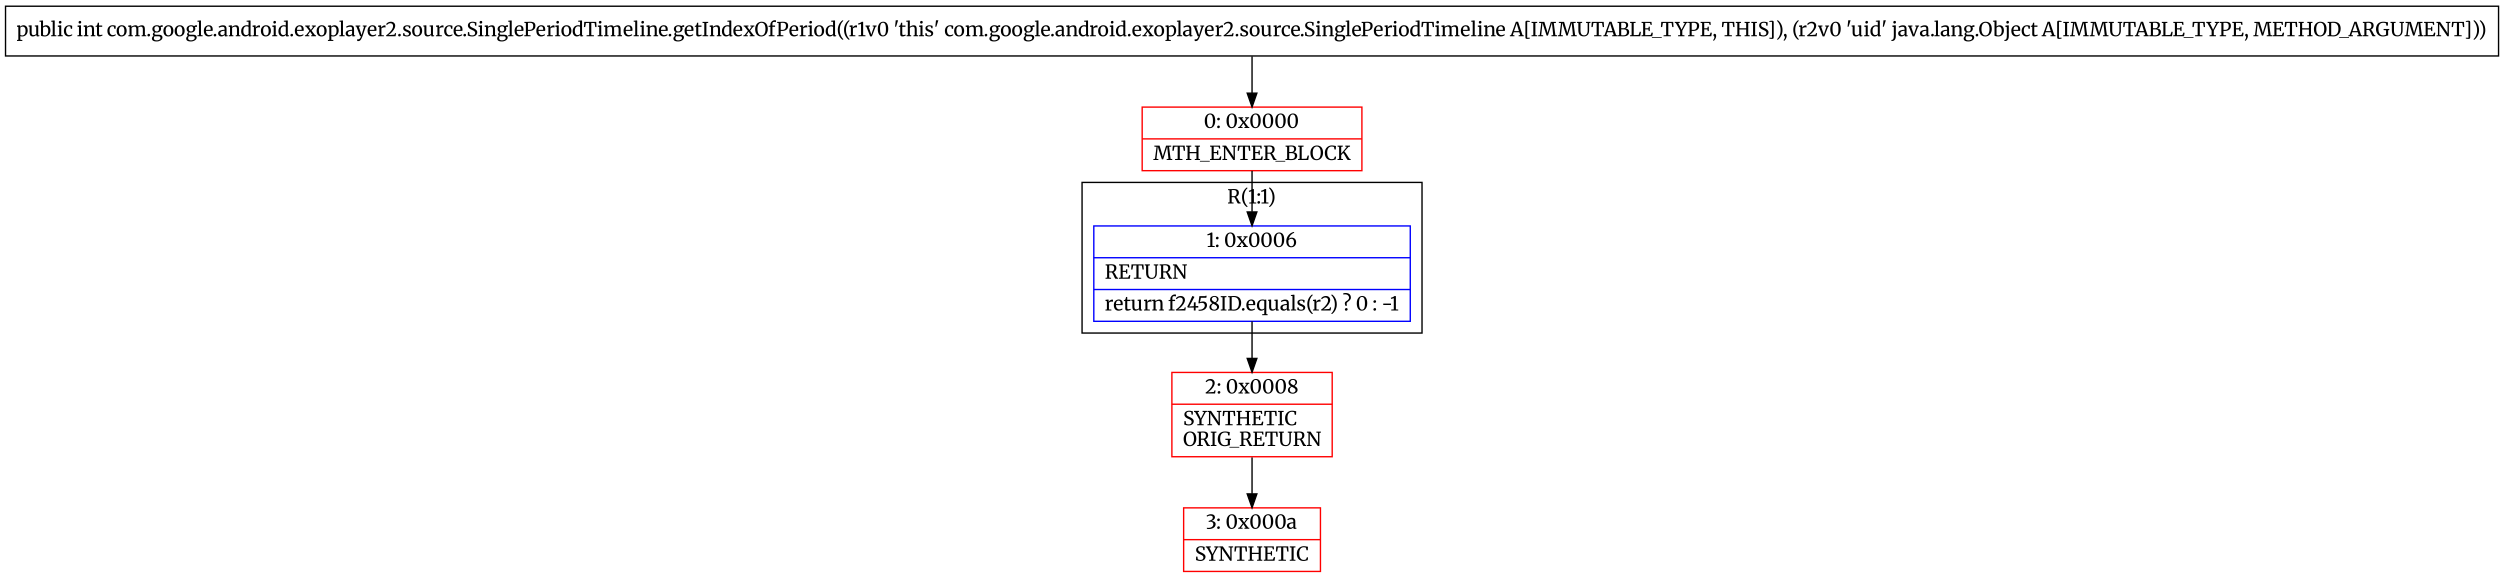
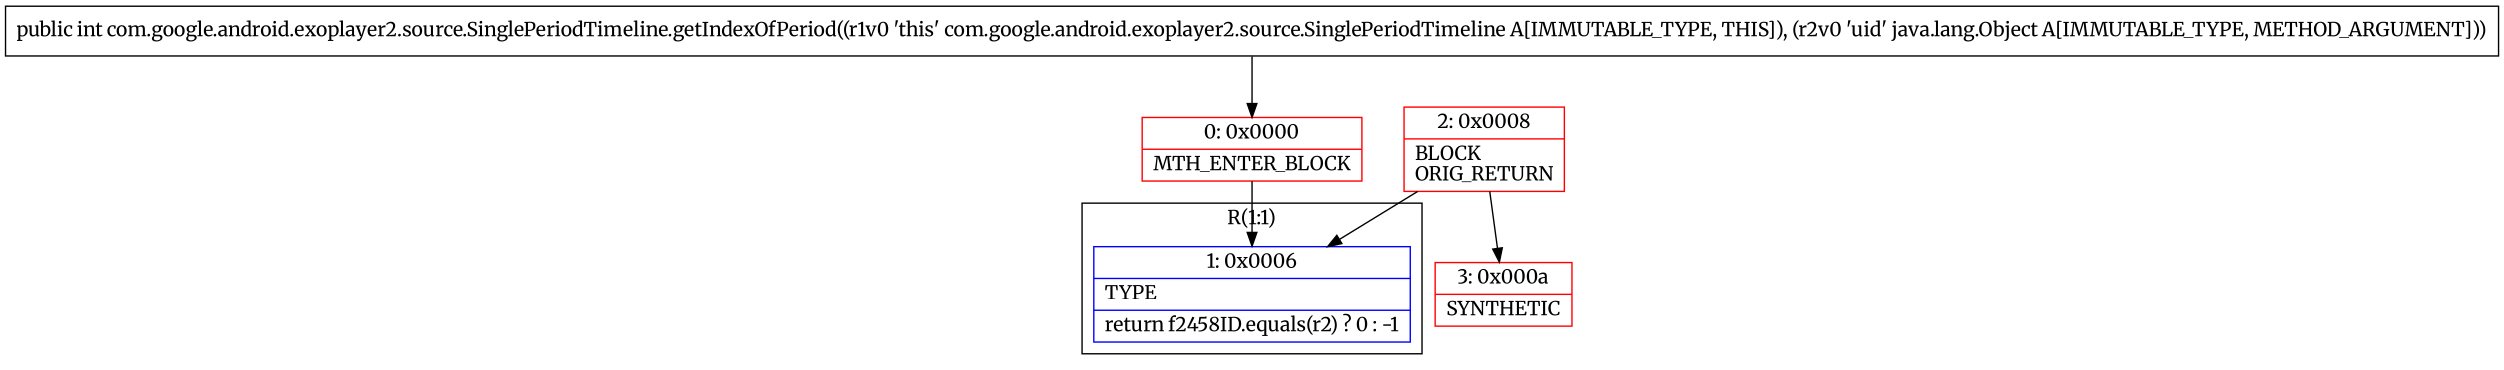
(1146, 273) -> (1131, 294)
(1252, 342) -> (1379, 215)
(1240, 419) -> (1448, 154)
